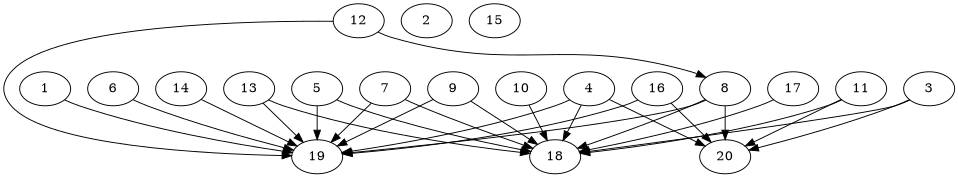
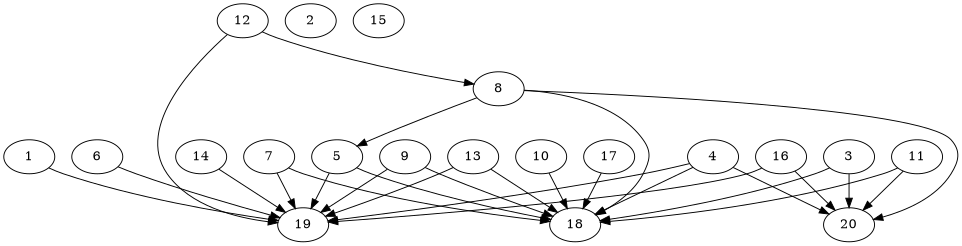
(557, 129) -> (421, 119)
